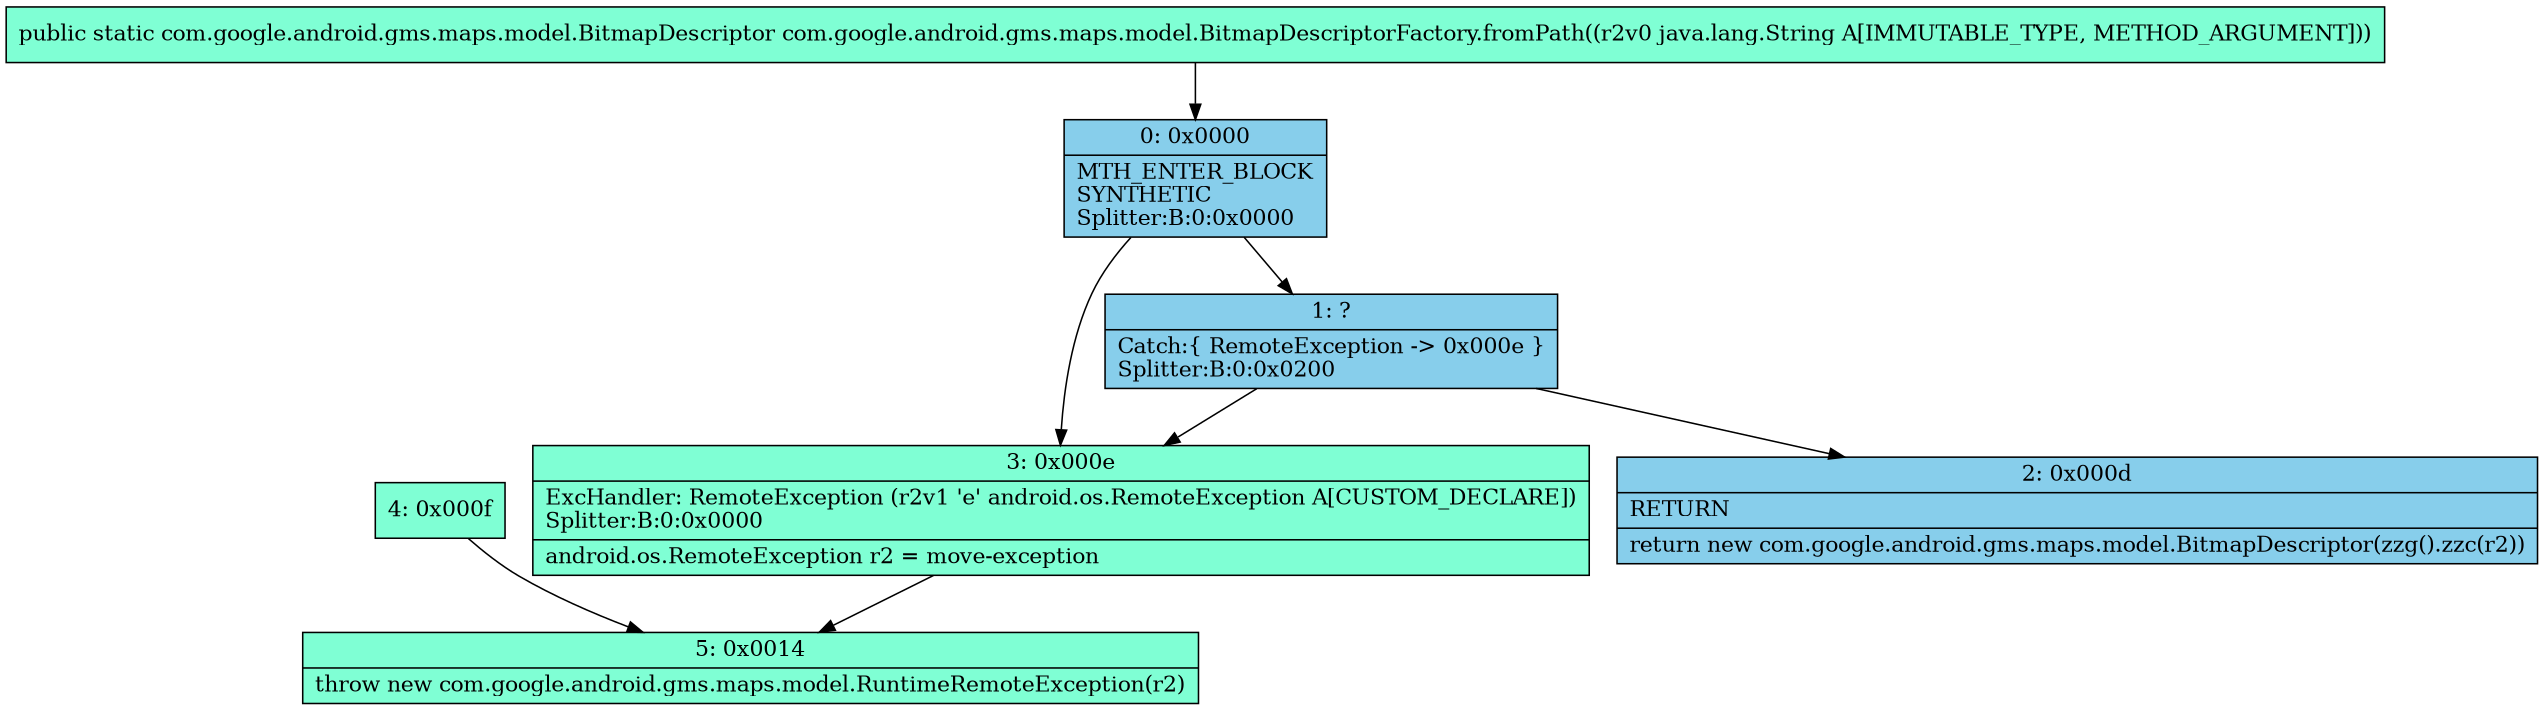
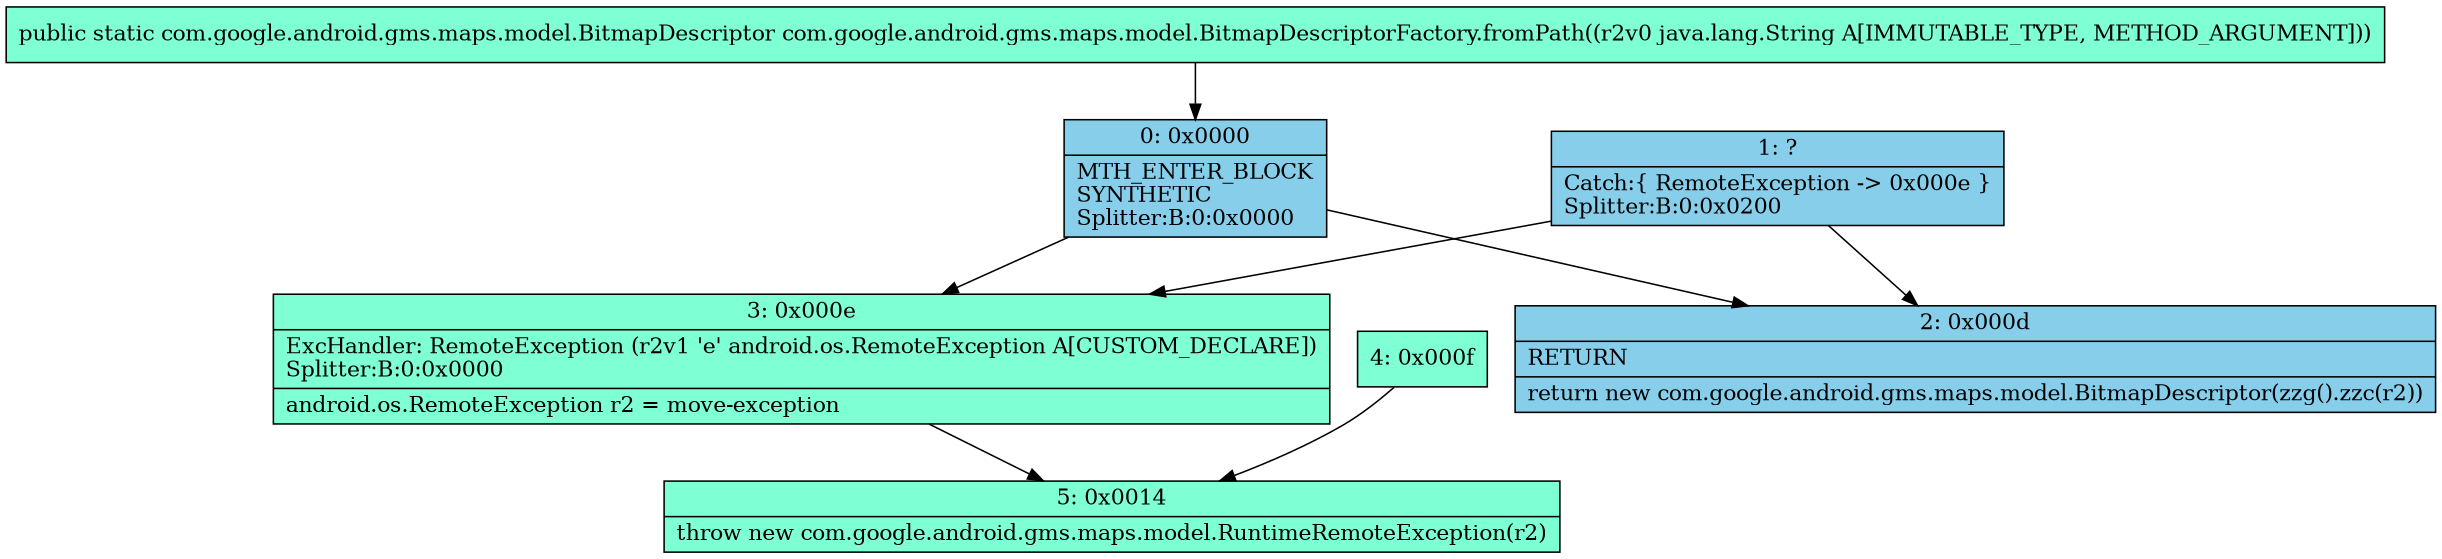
(1263, 260) -> (1530, 256)
